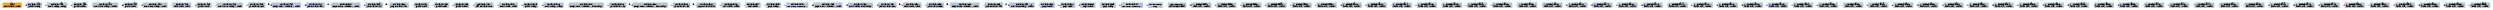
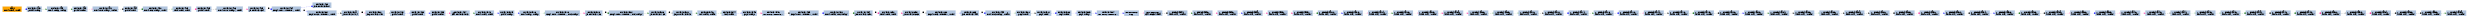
(327, 5) -> (304, 11)
